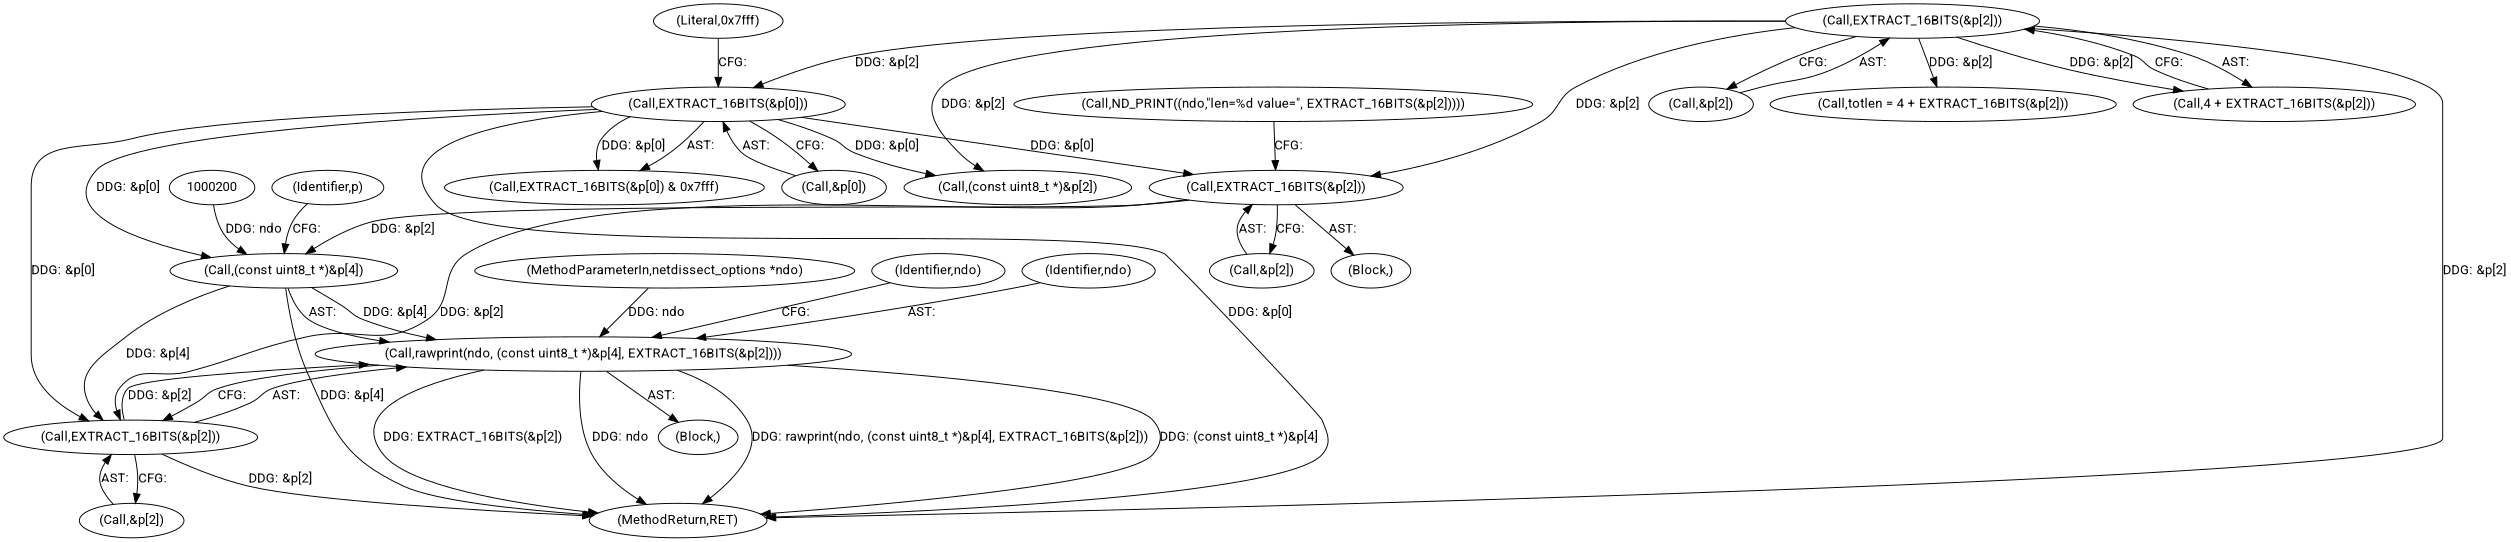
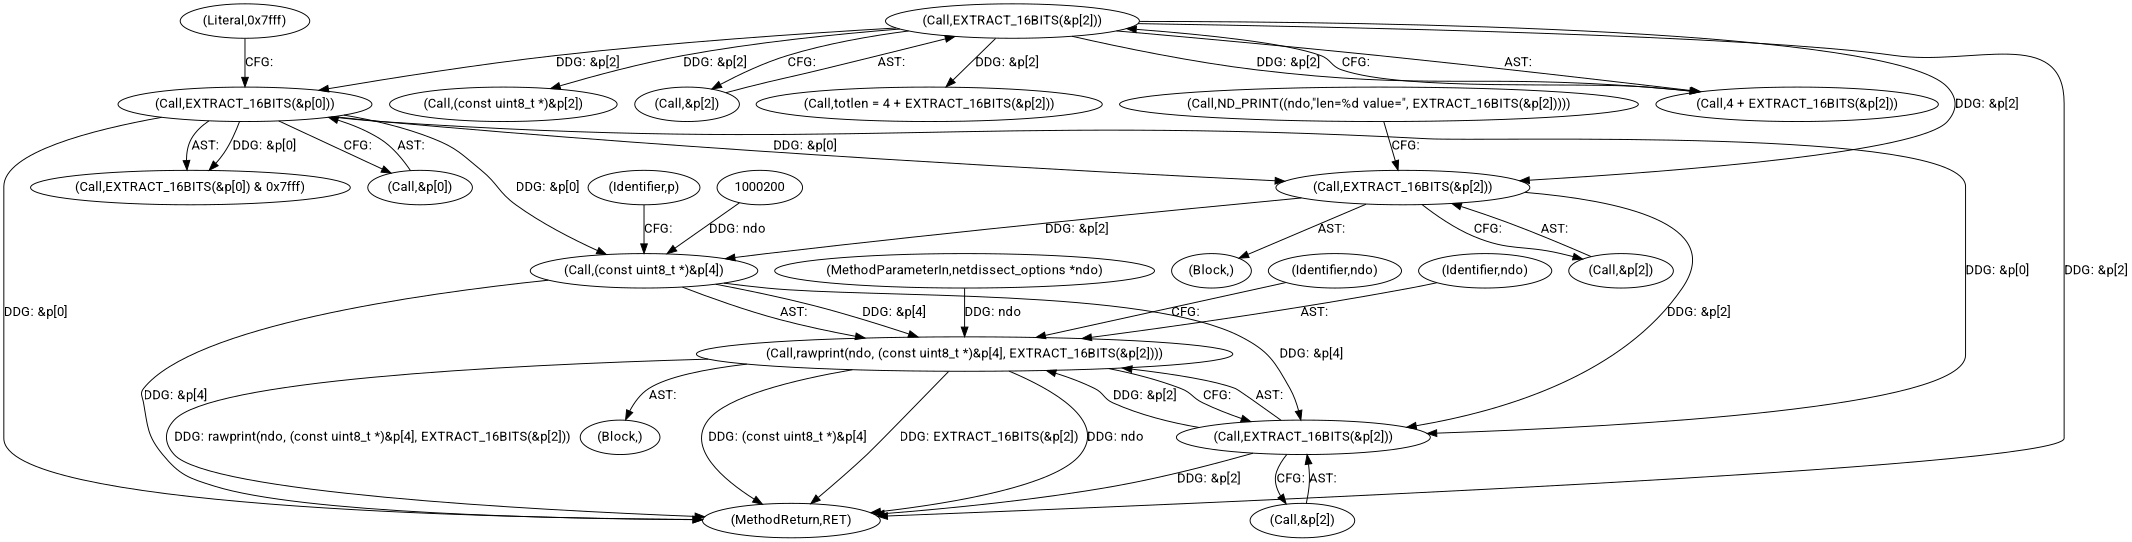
(850, 151) -> none
